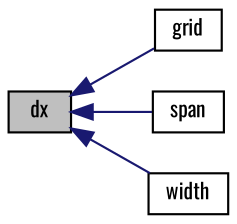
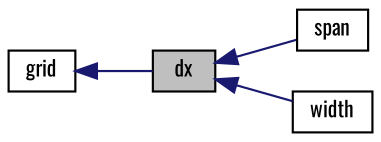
(122, 67) -> (125, 71)
